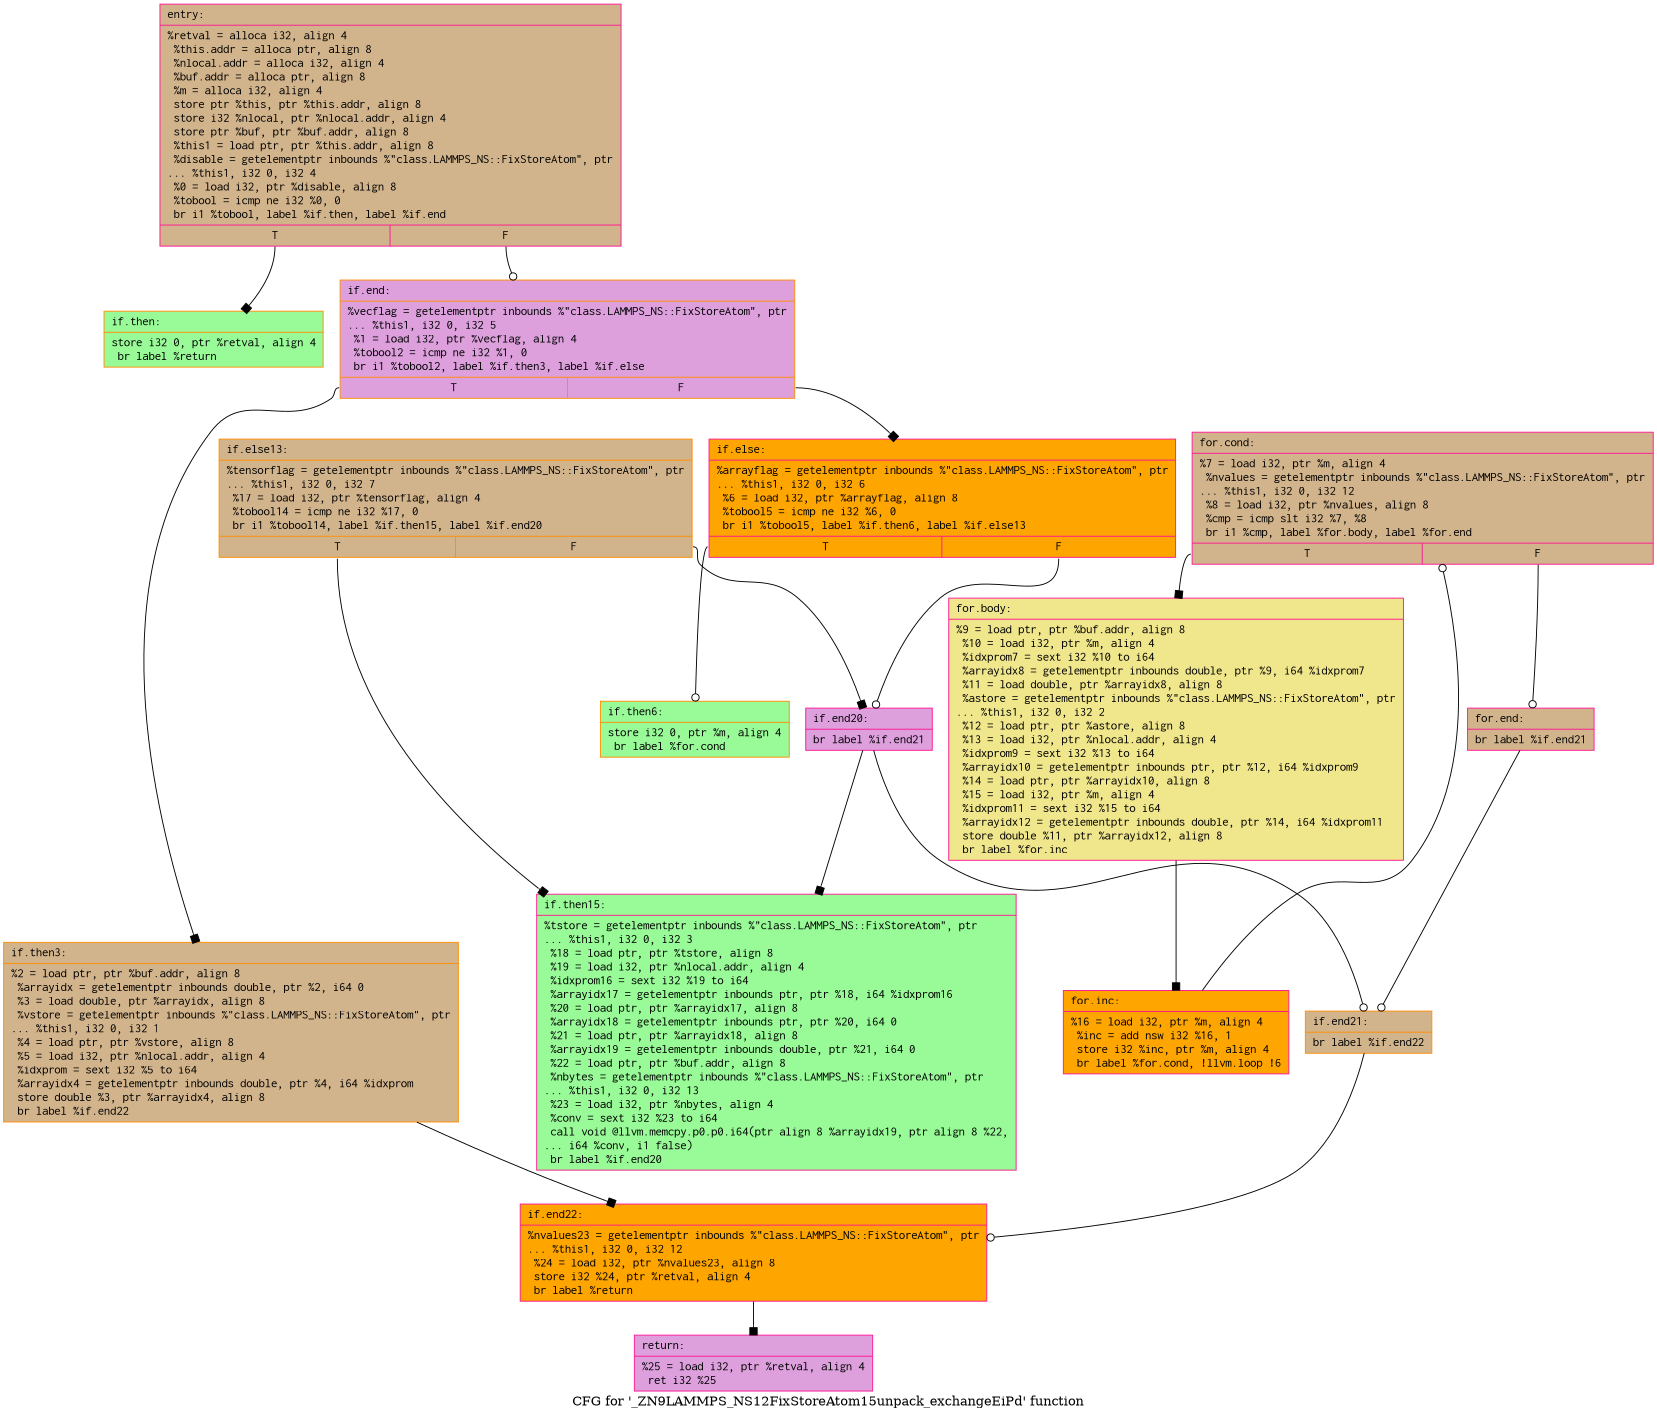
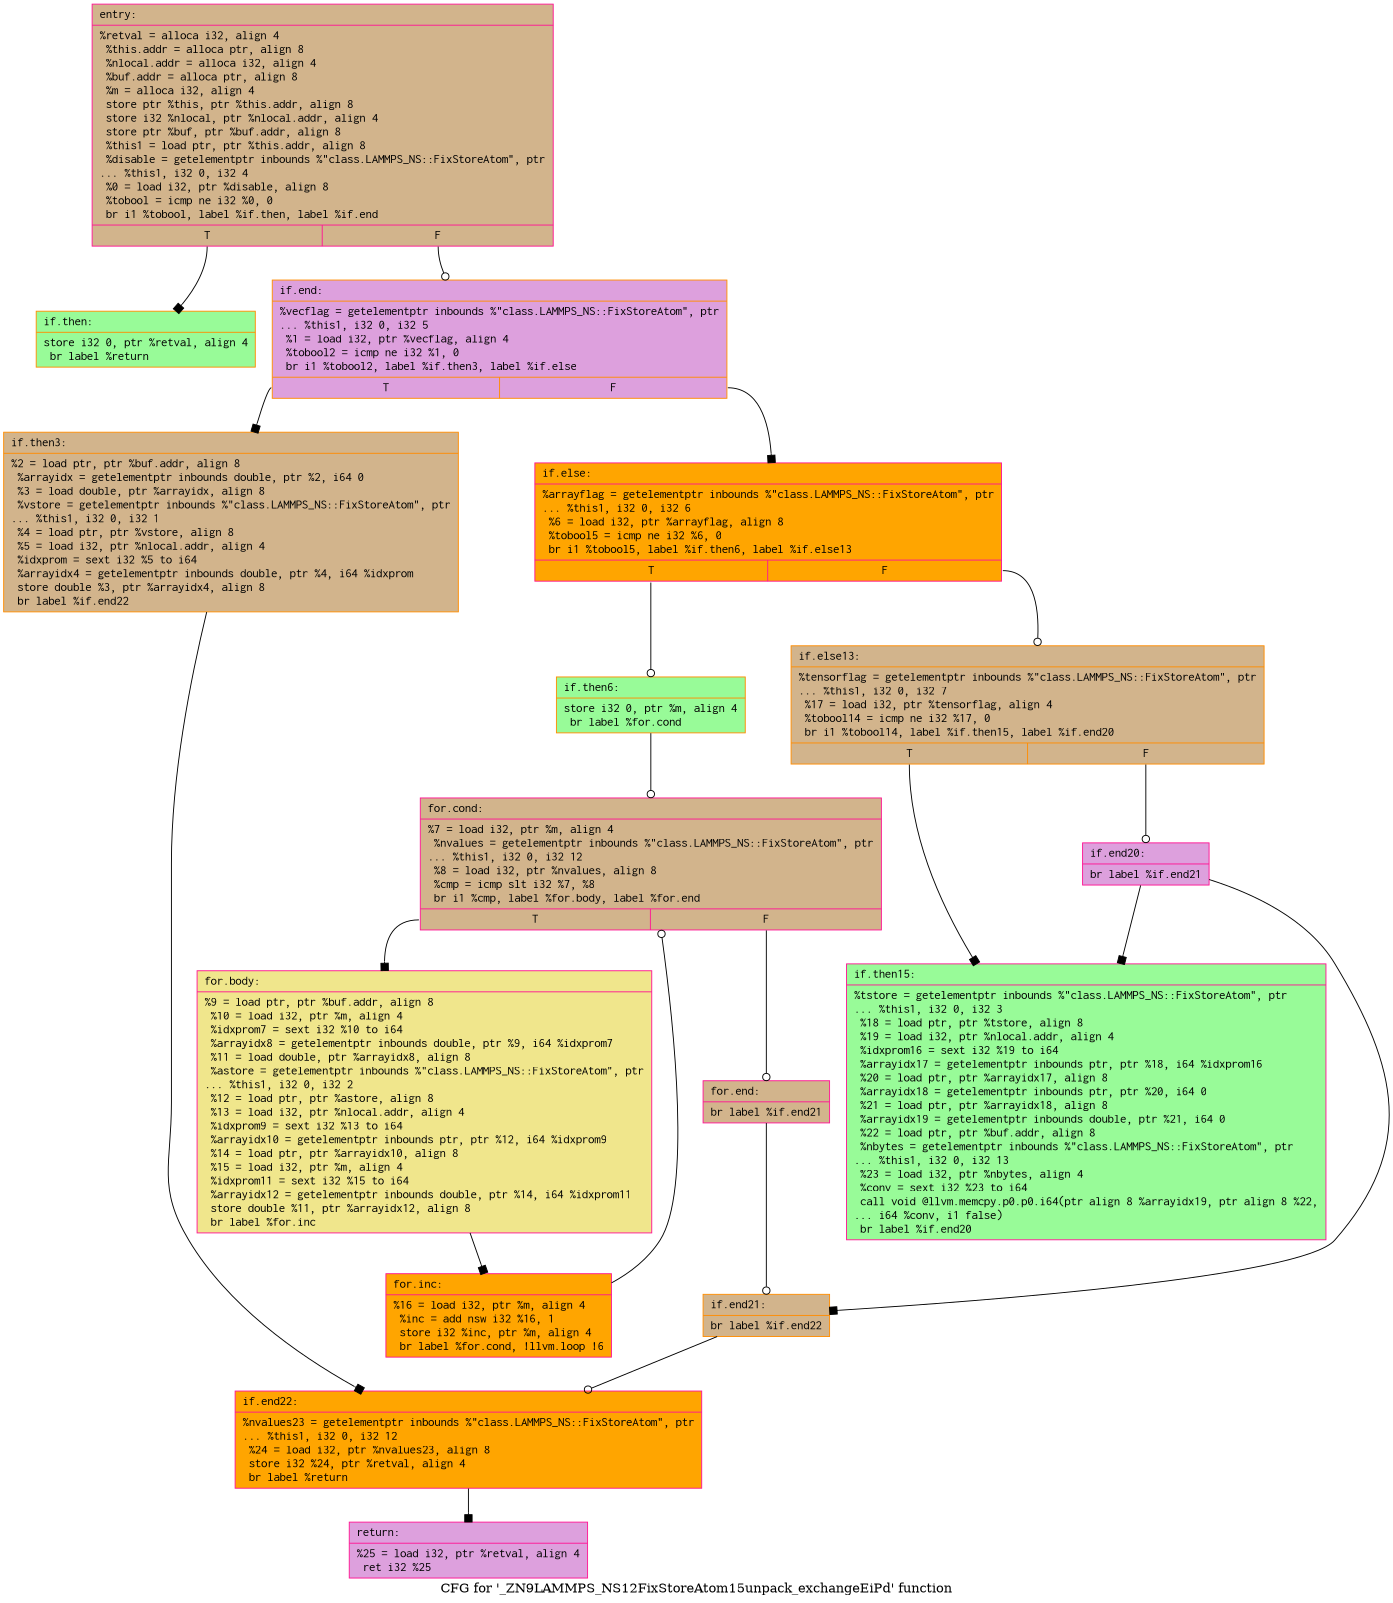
(947, 594) -> (1033, 596)
(795, 596) -> (1146, 800)
none -> (651, 762)
(1118, 877) -> (1314, 1251)
